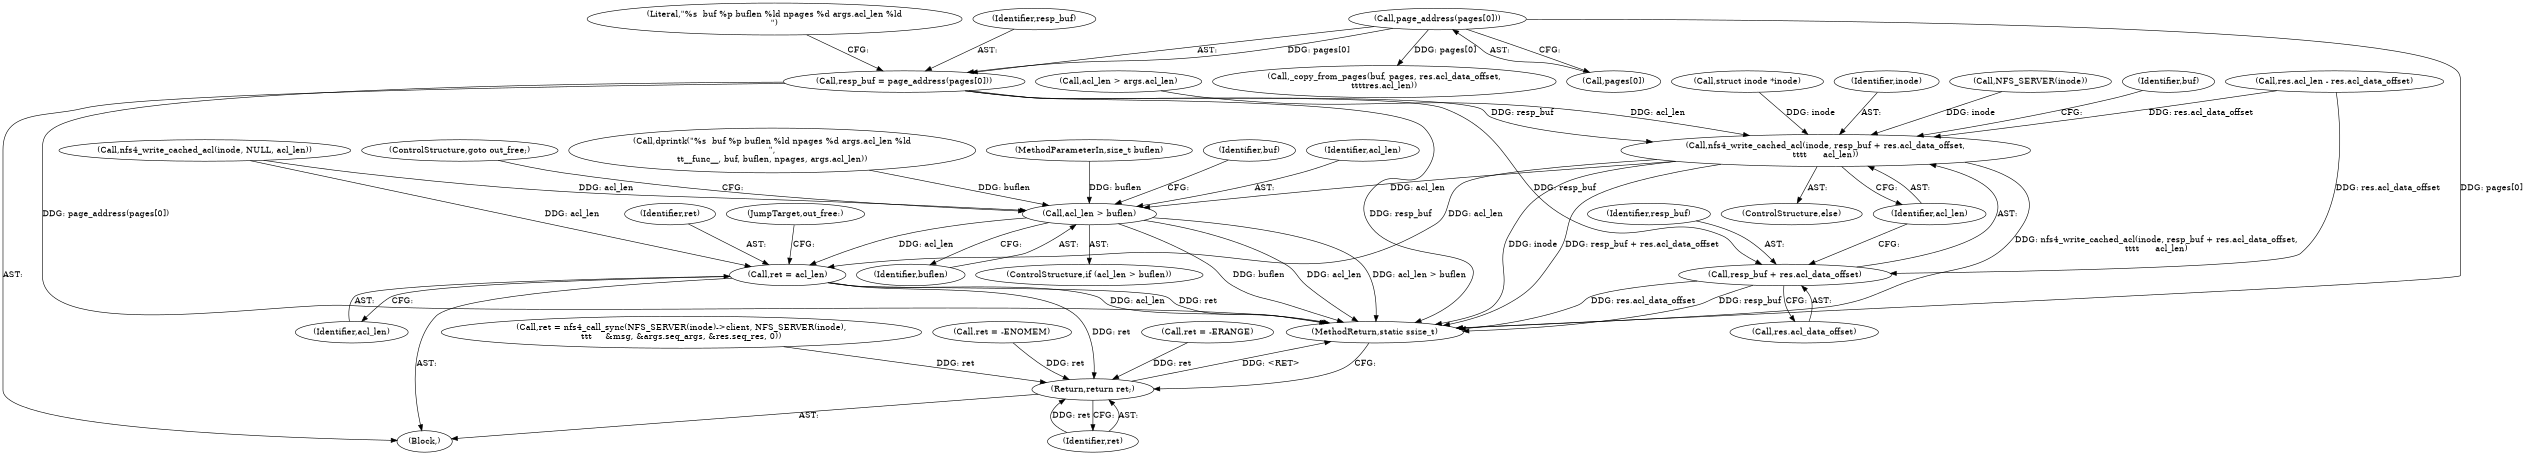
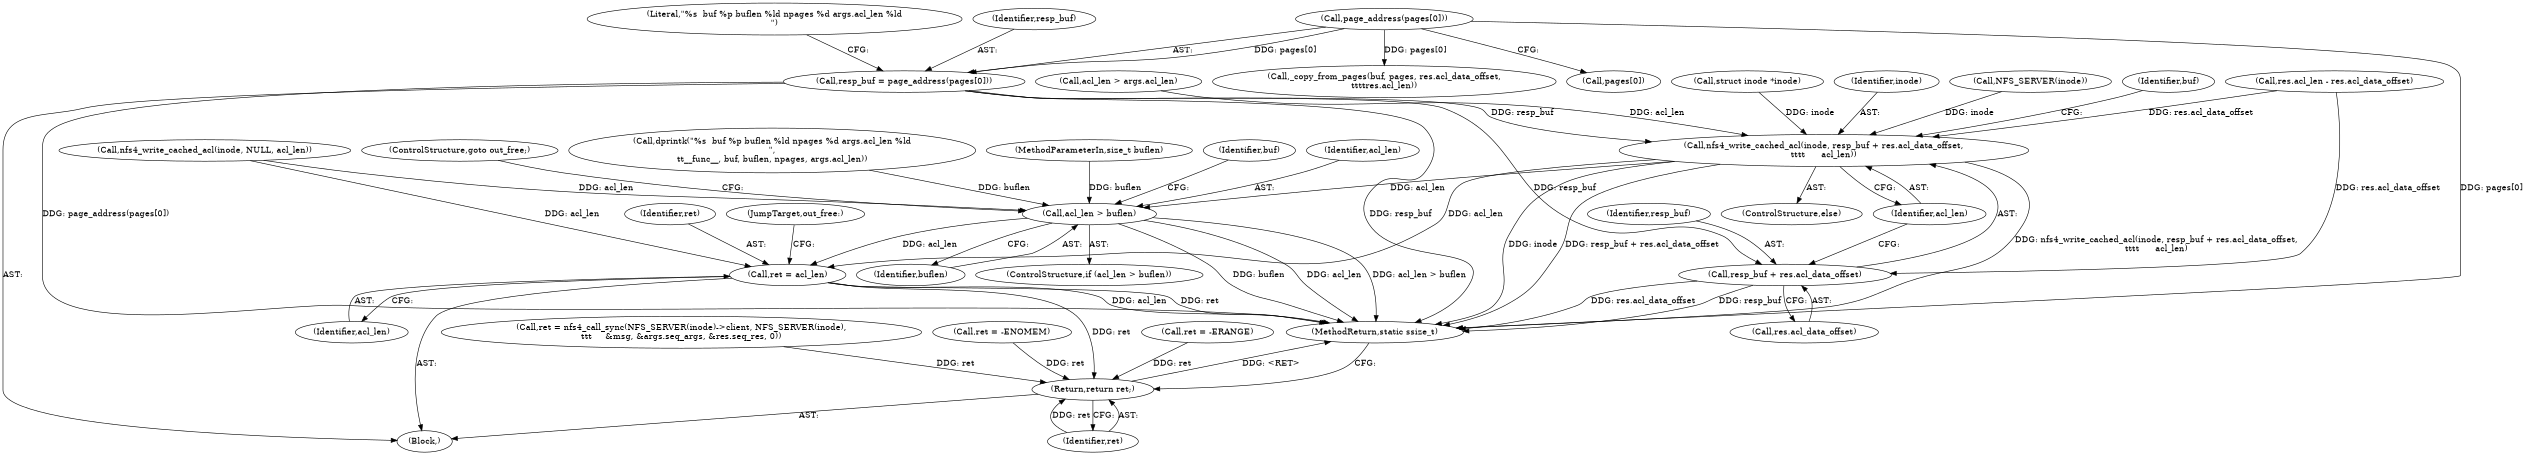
(1520, 62) -> none
